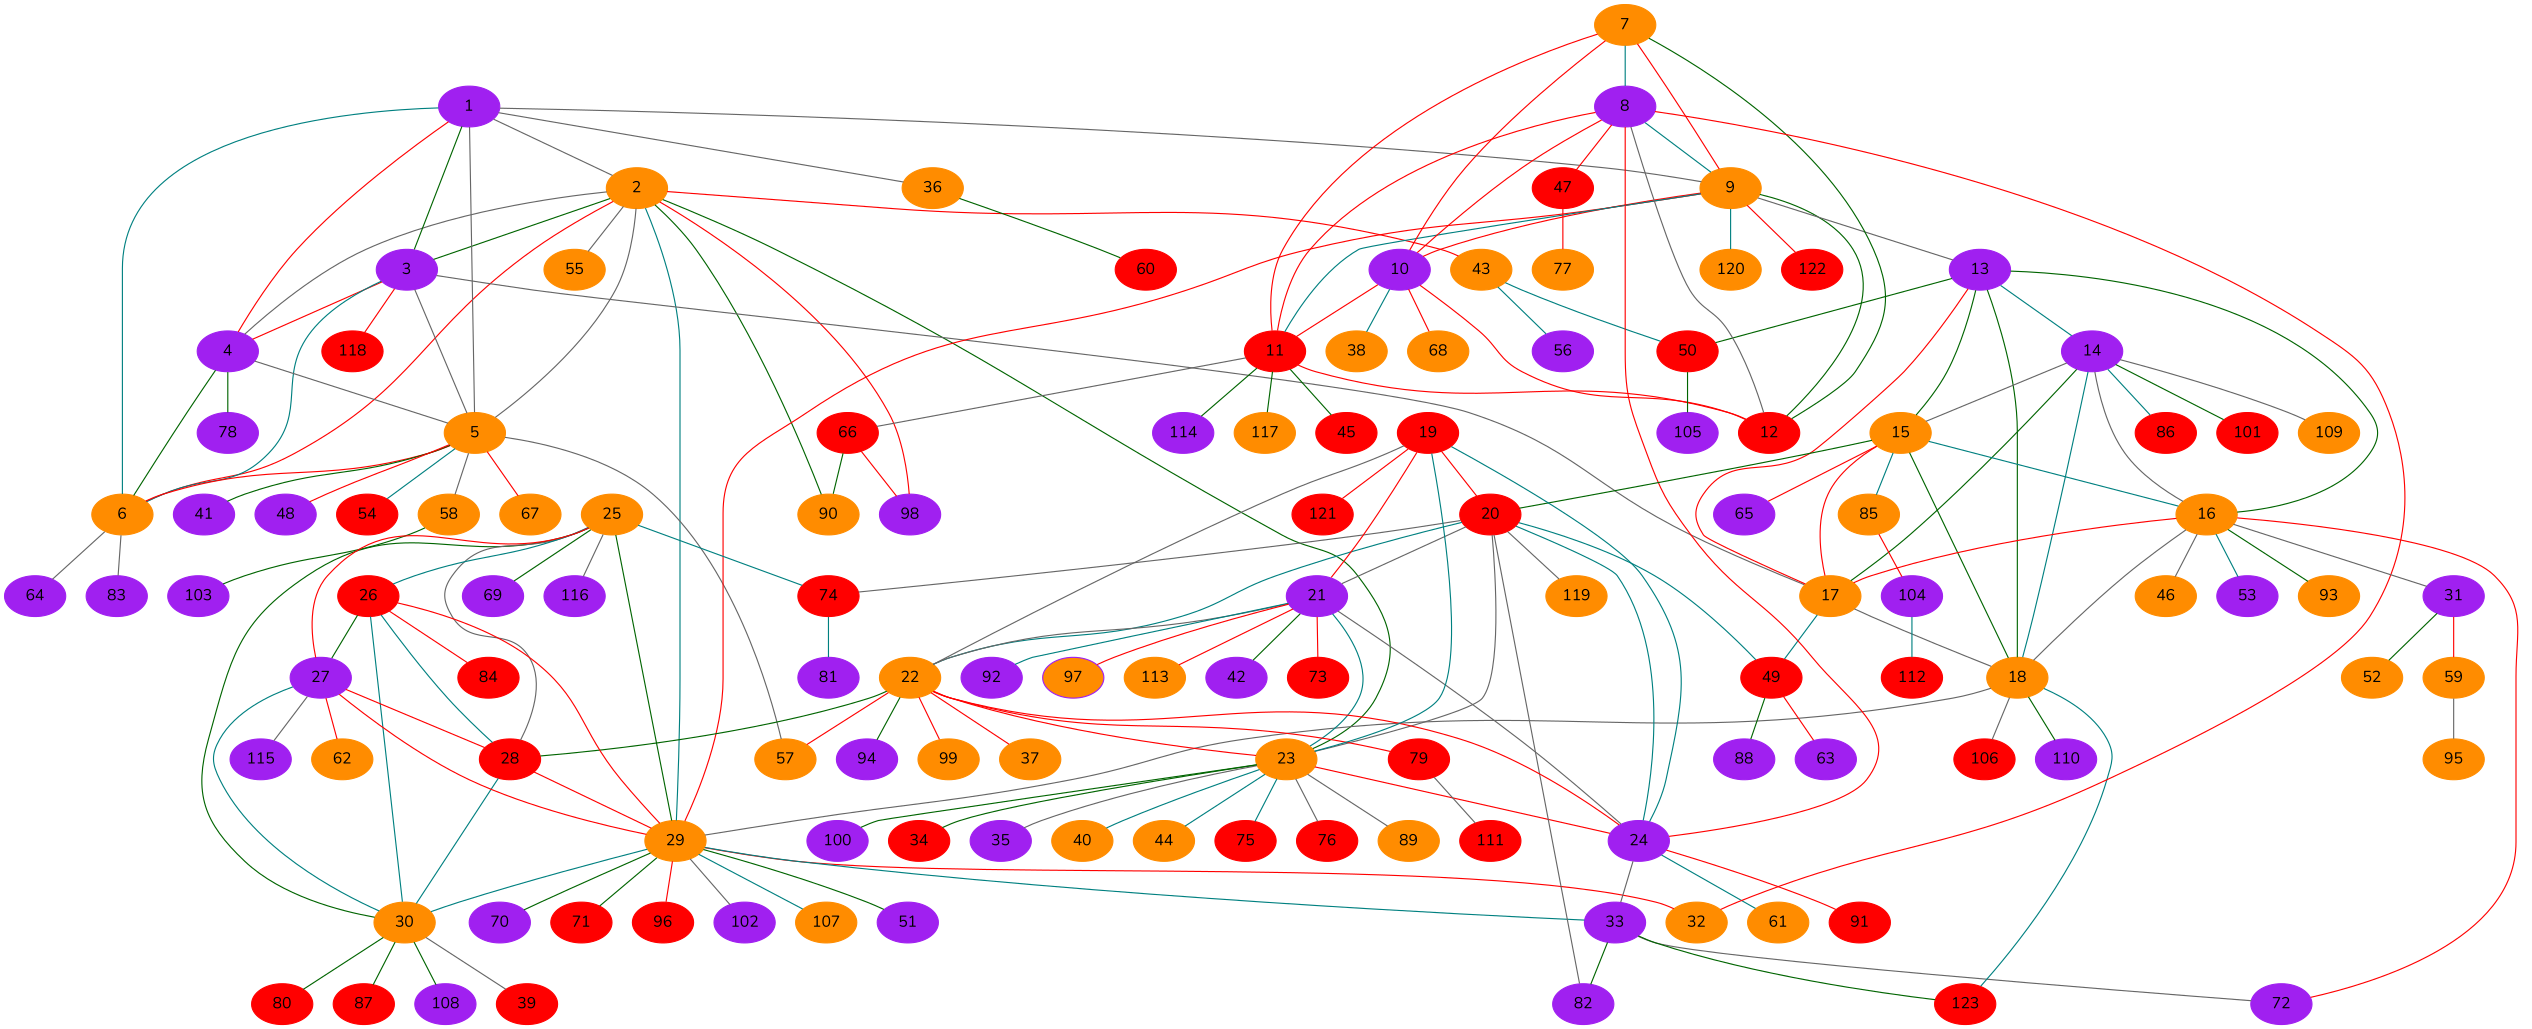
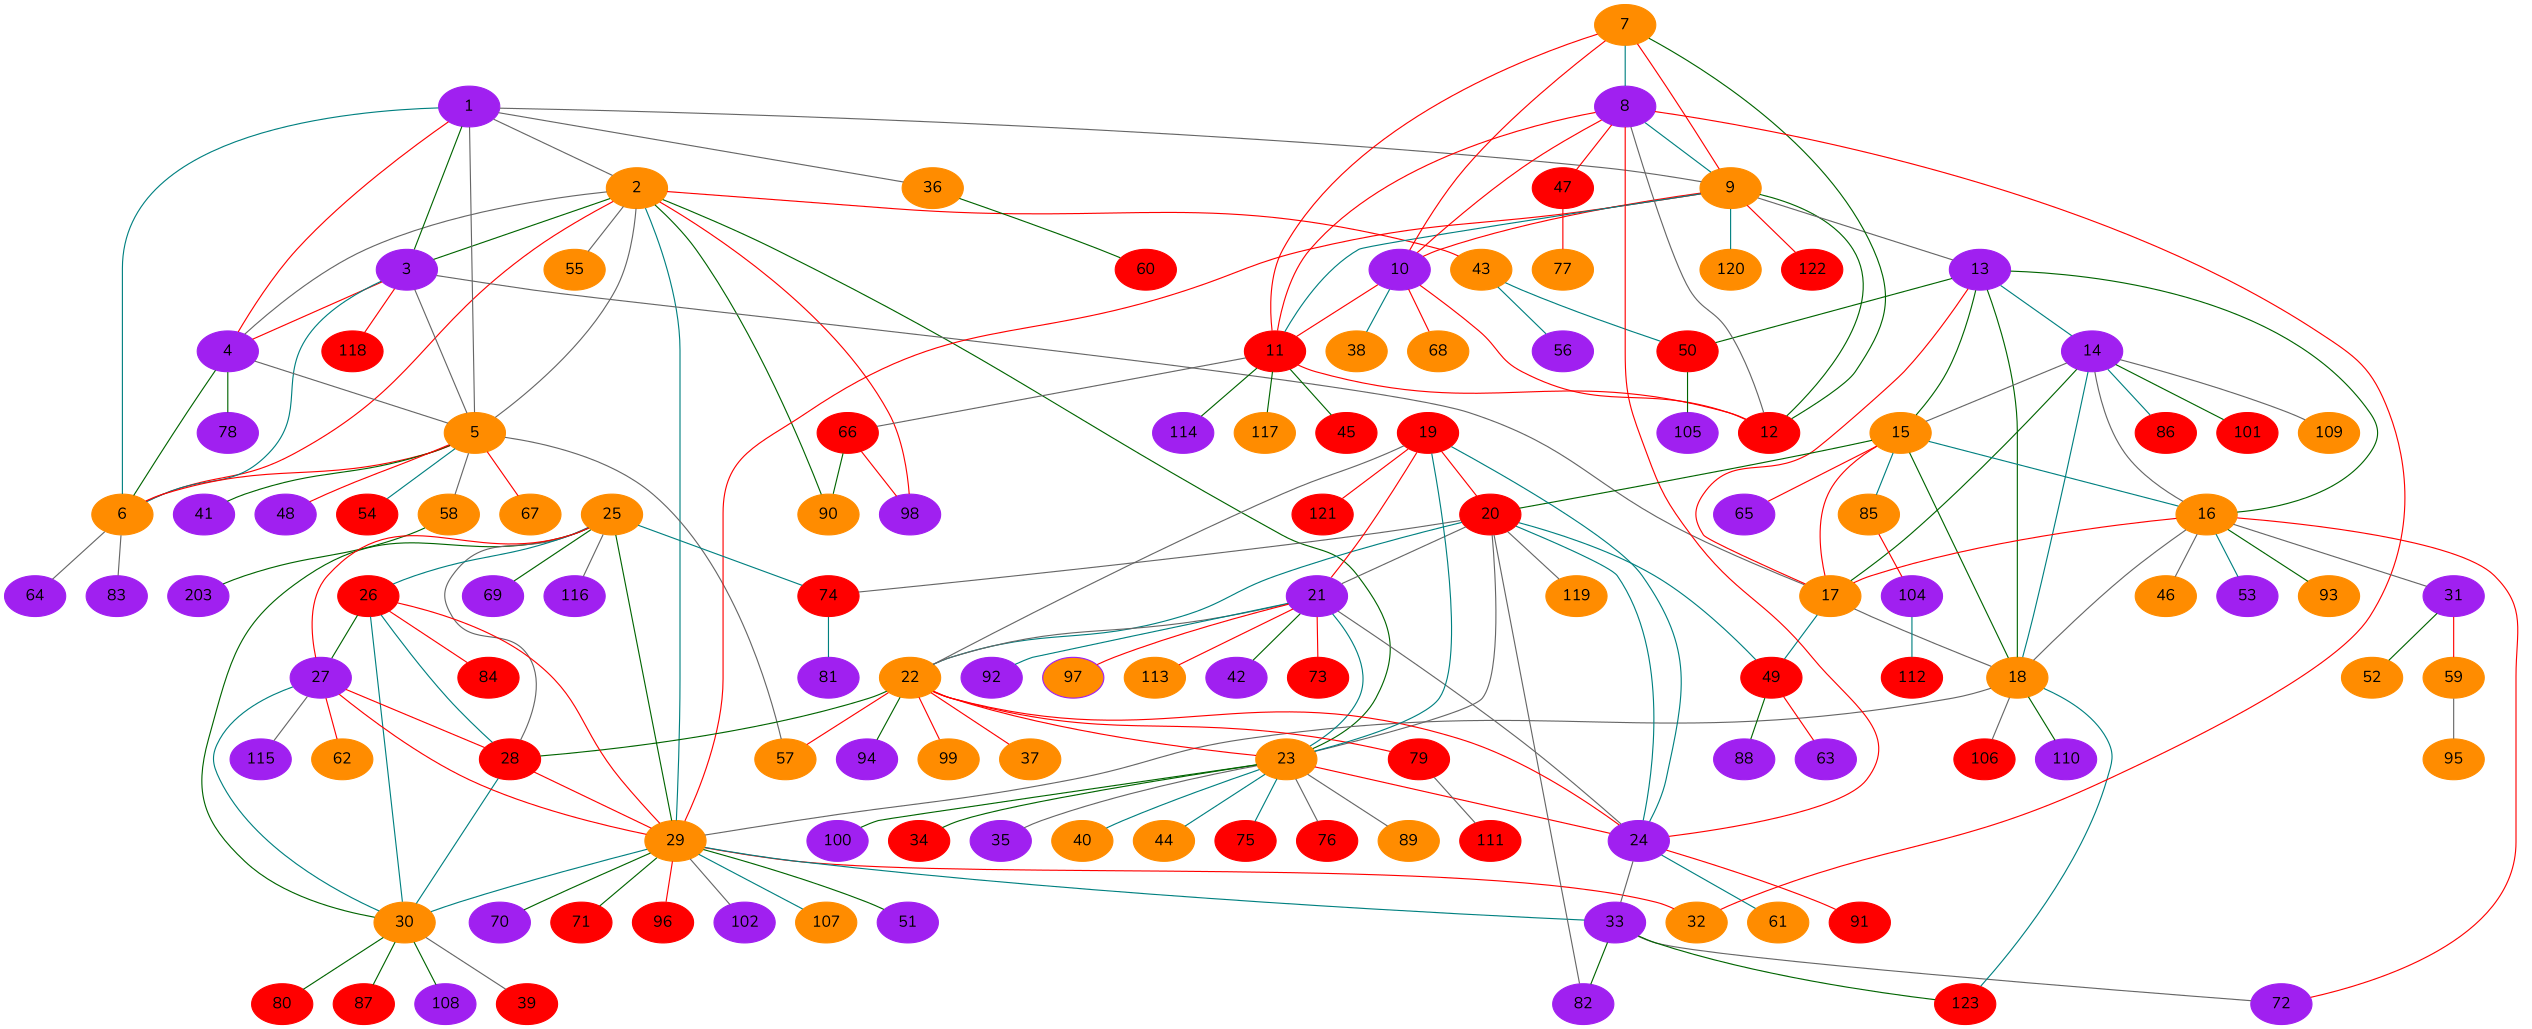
(198, 596) -> (198, 596)
